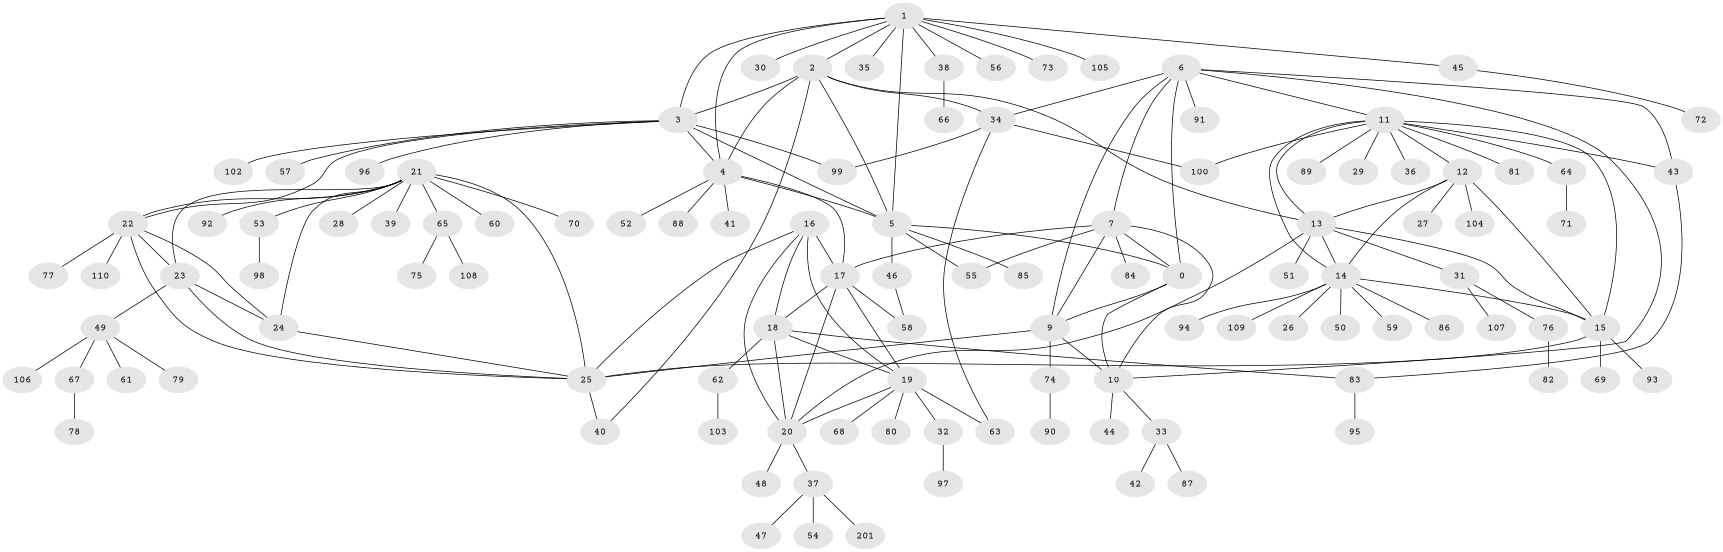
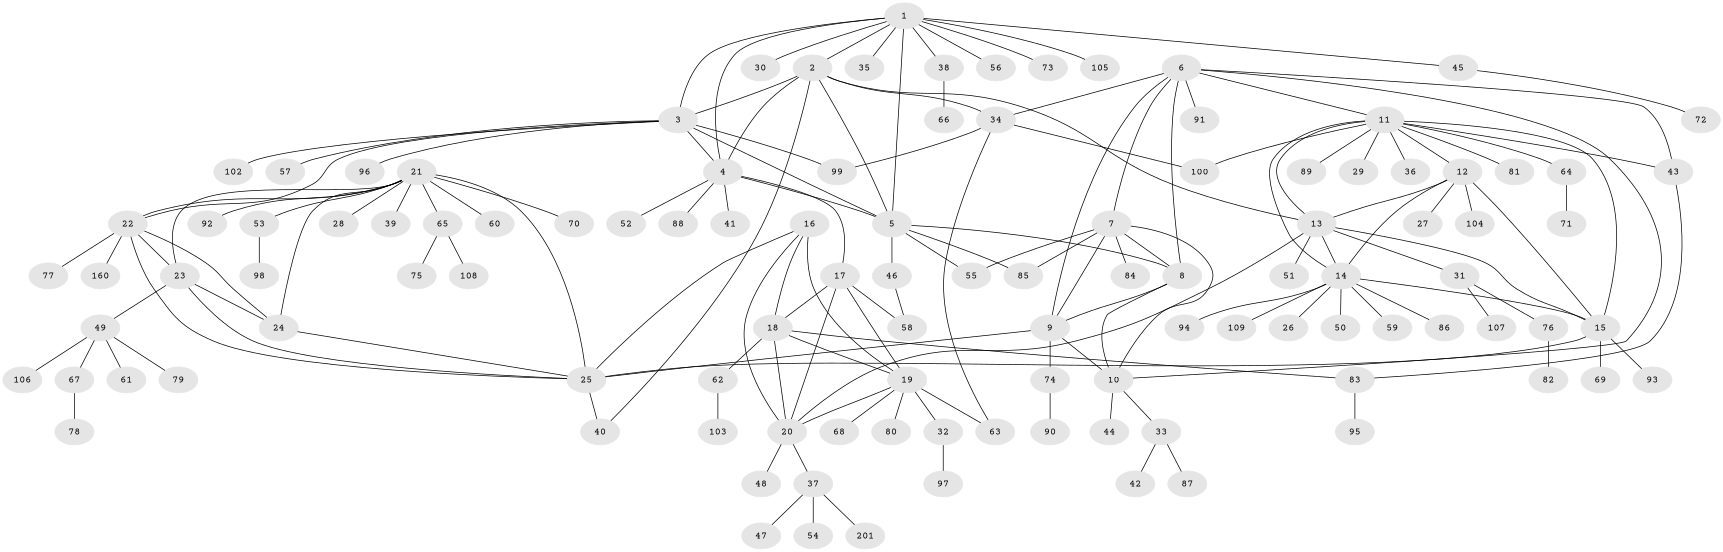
(972, 239) -> (1062, 253)
(825, 250) -> none
(100, 276) -> (100, 276)
(1182, 276) -> (1182, 276)
